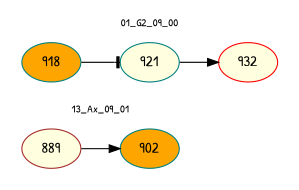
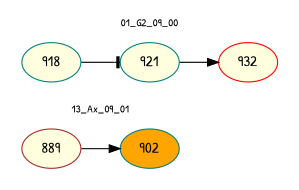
(51, 62) -> (51, 62)
